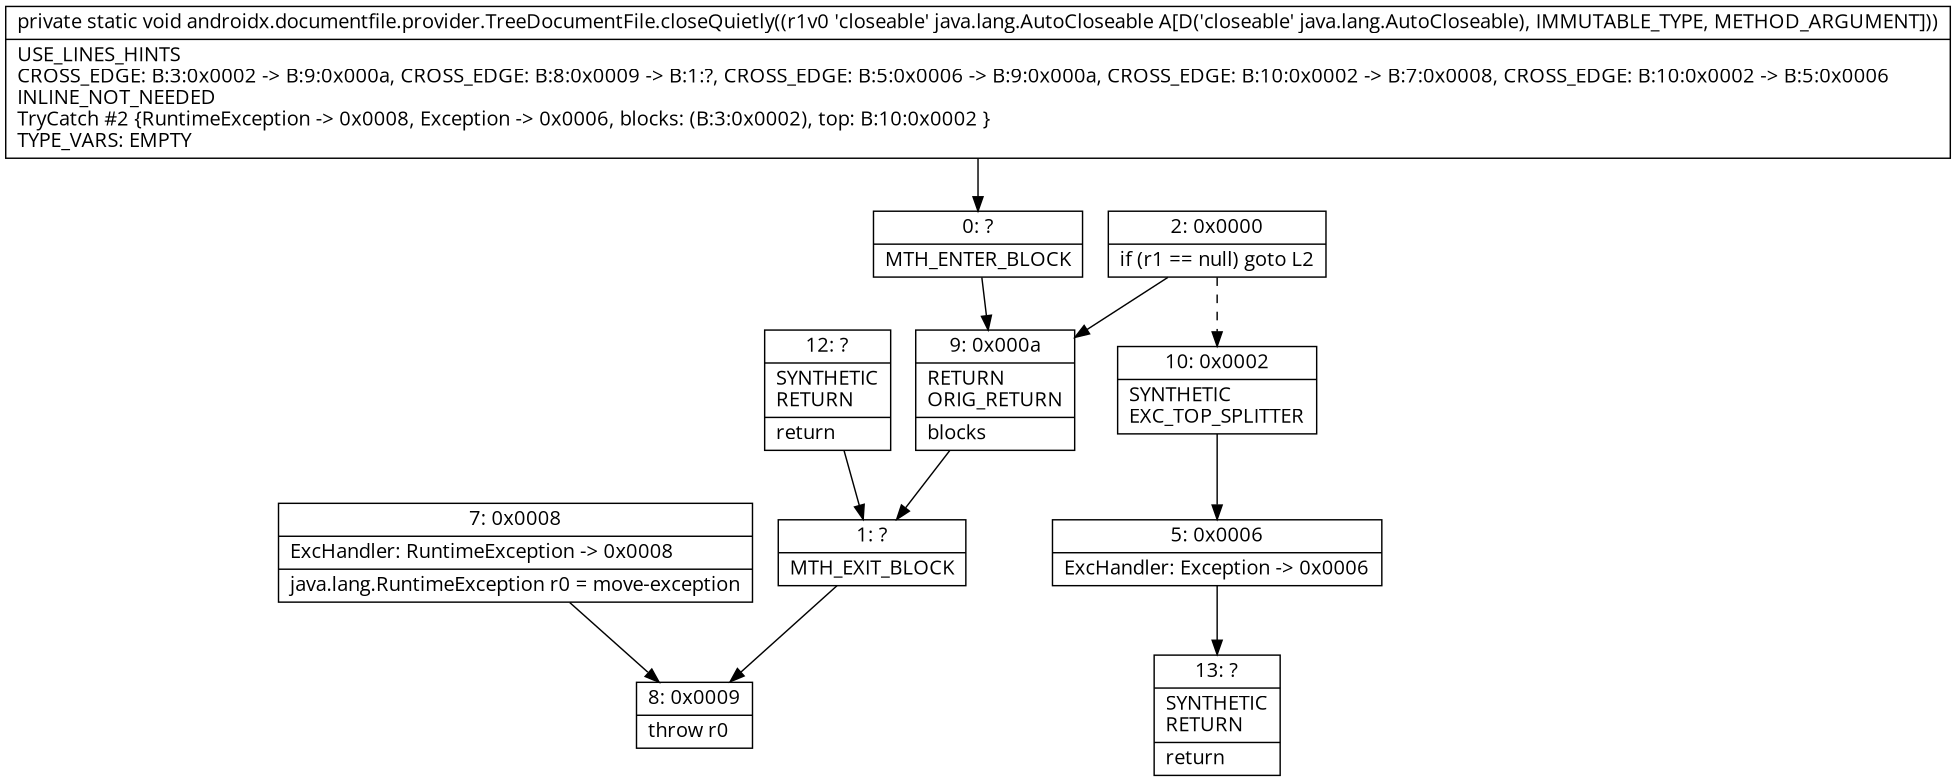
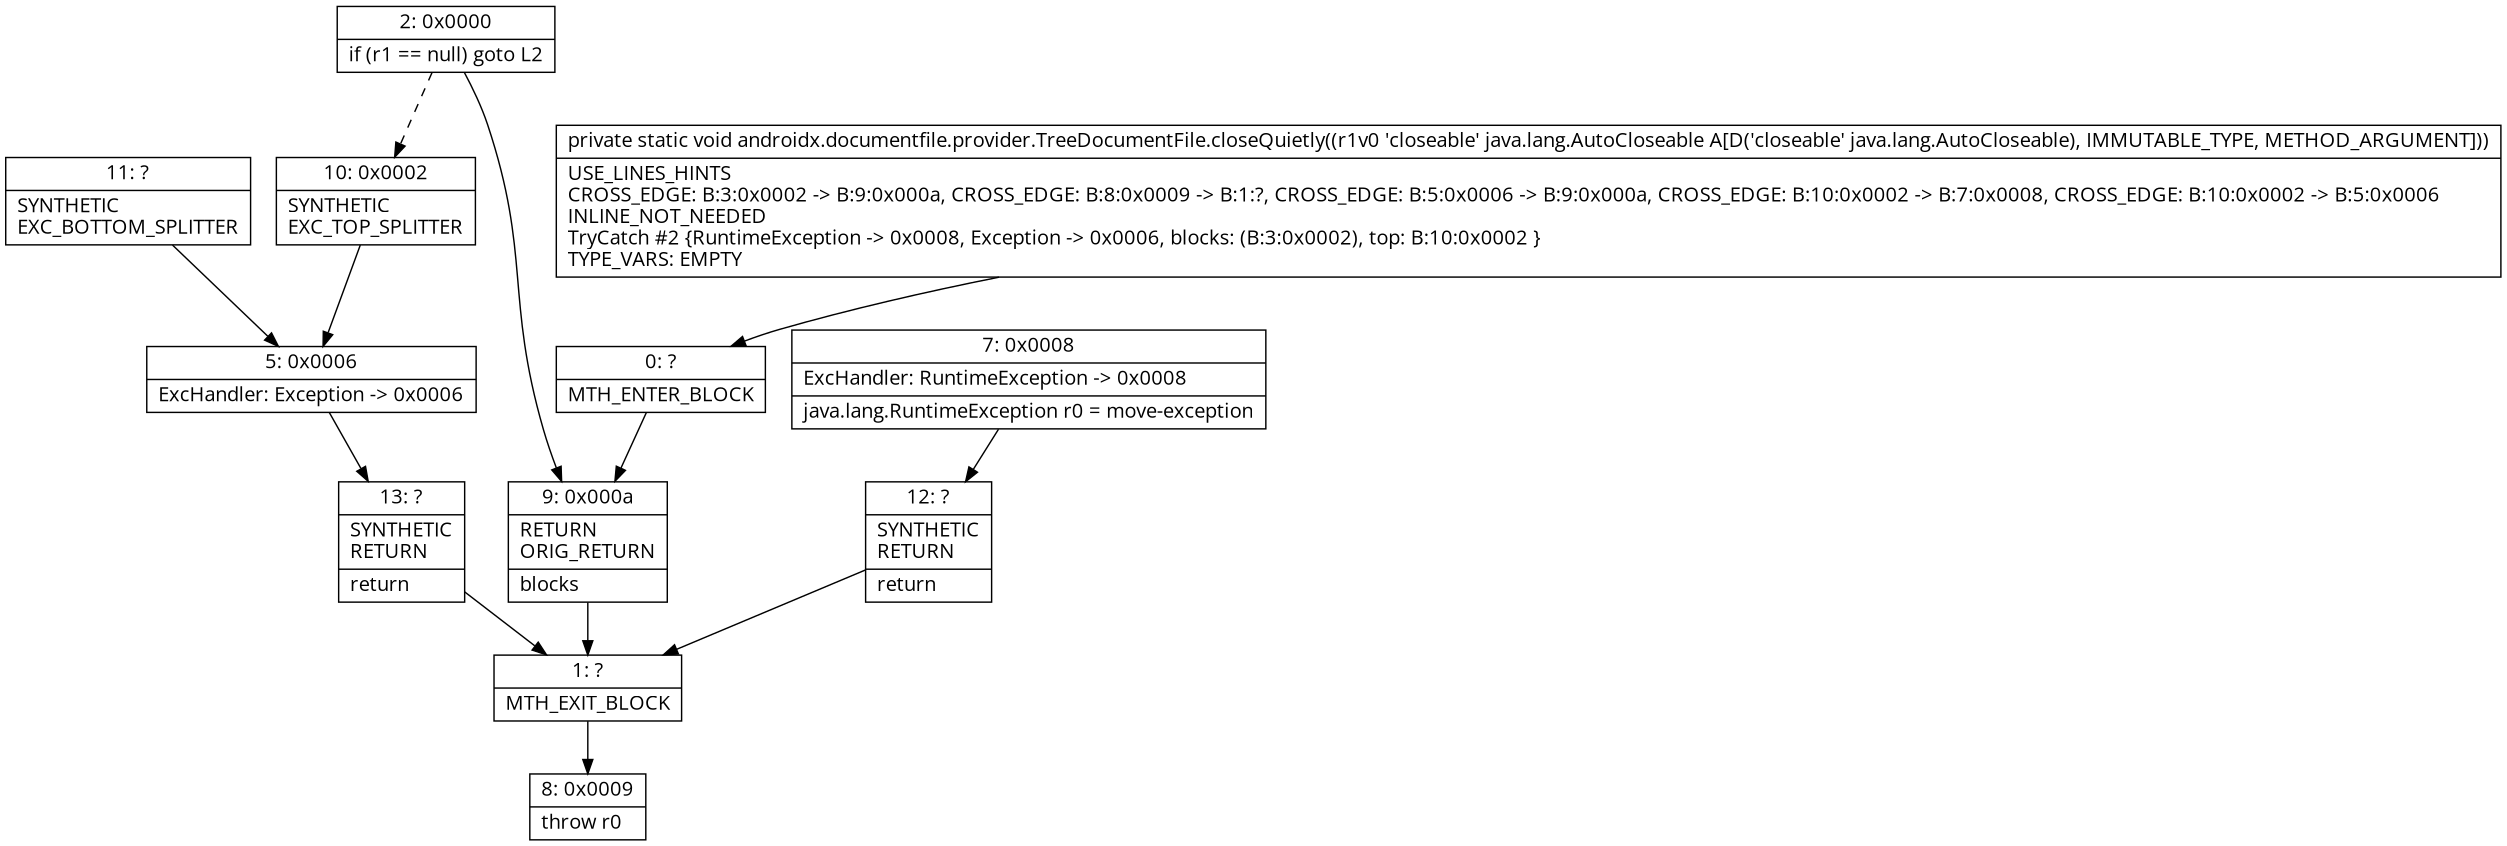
none -> (128, 201)
none -> (500, 619)
(609, 637) -> (986, 449)
